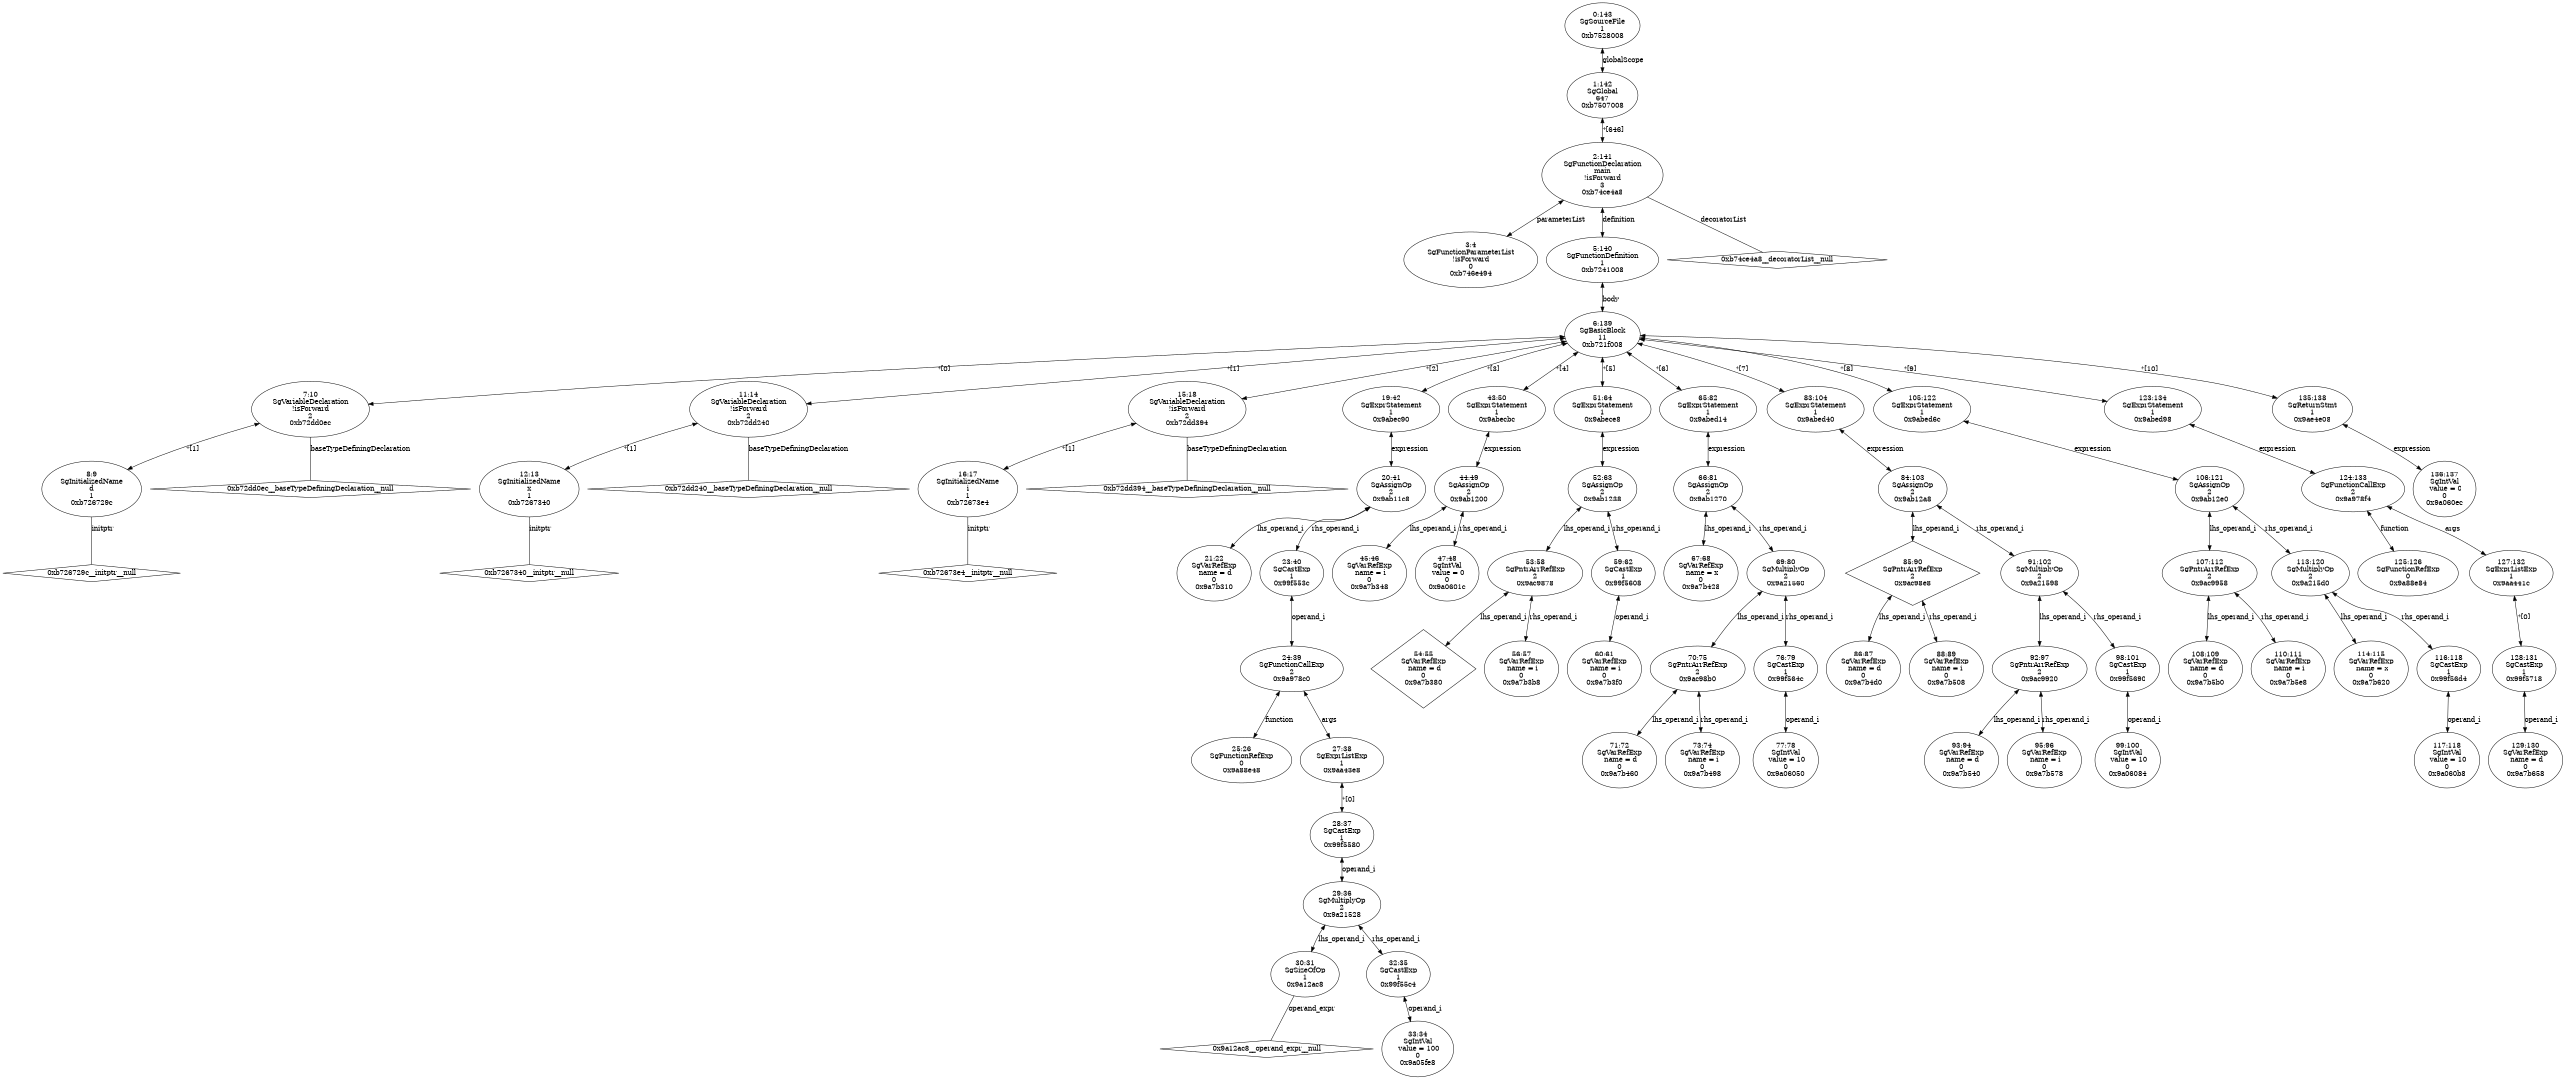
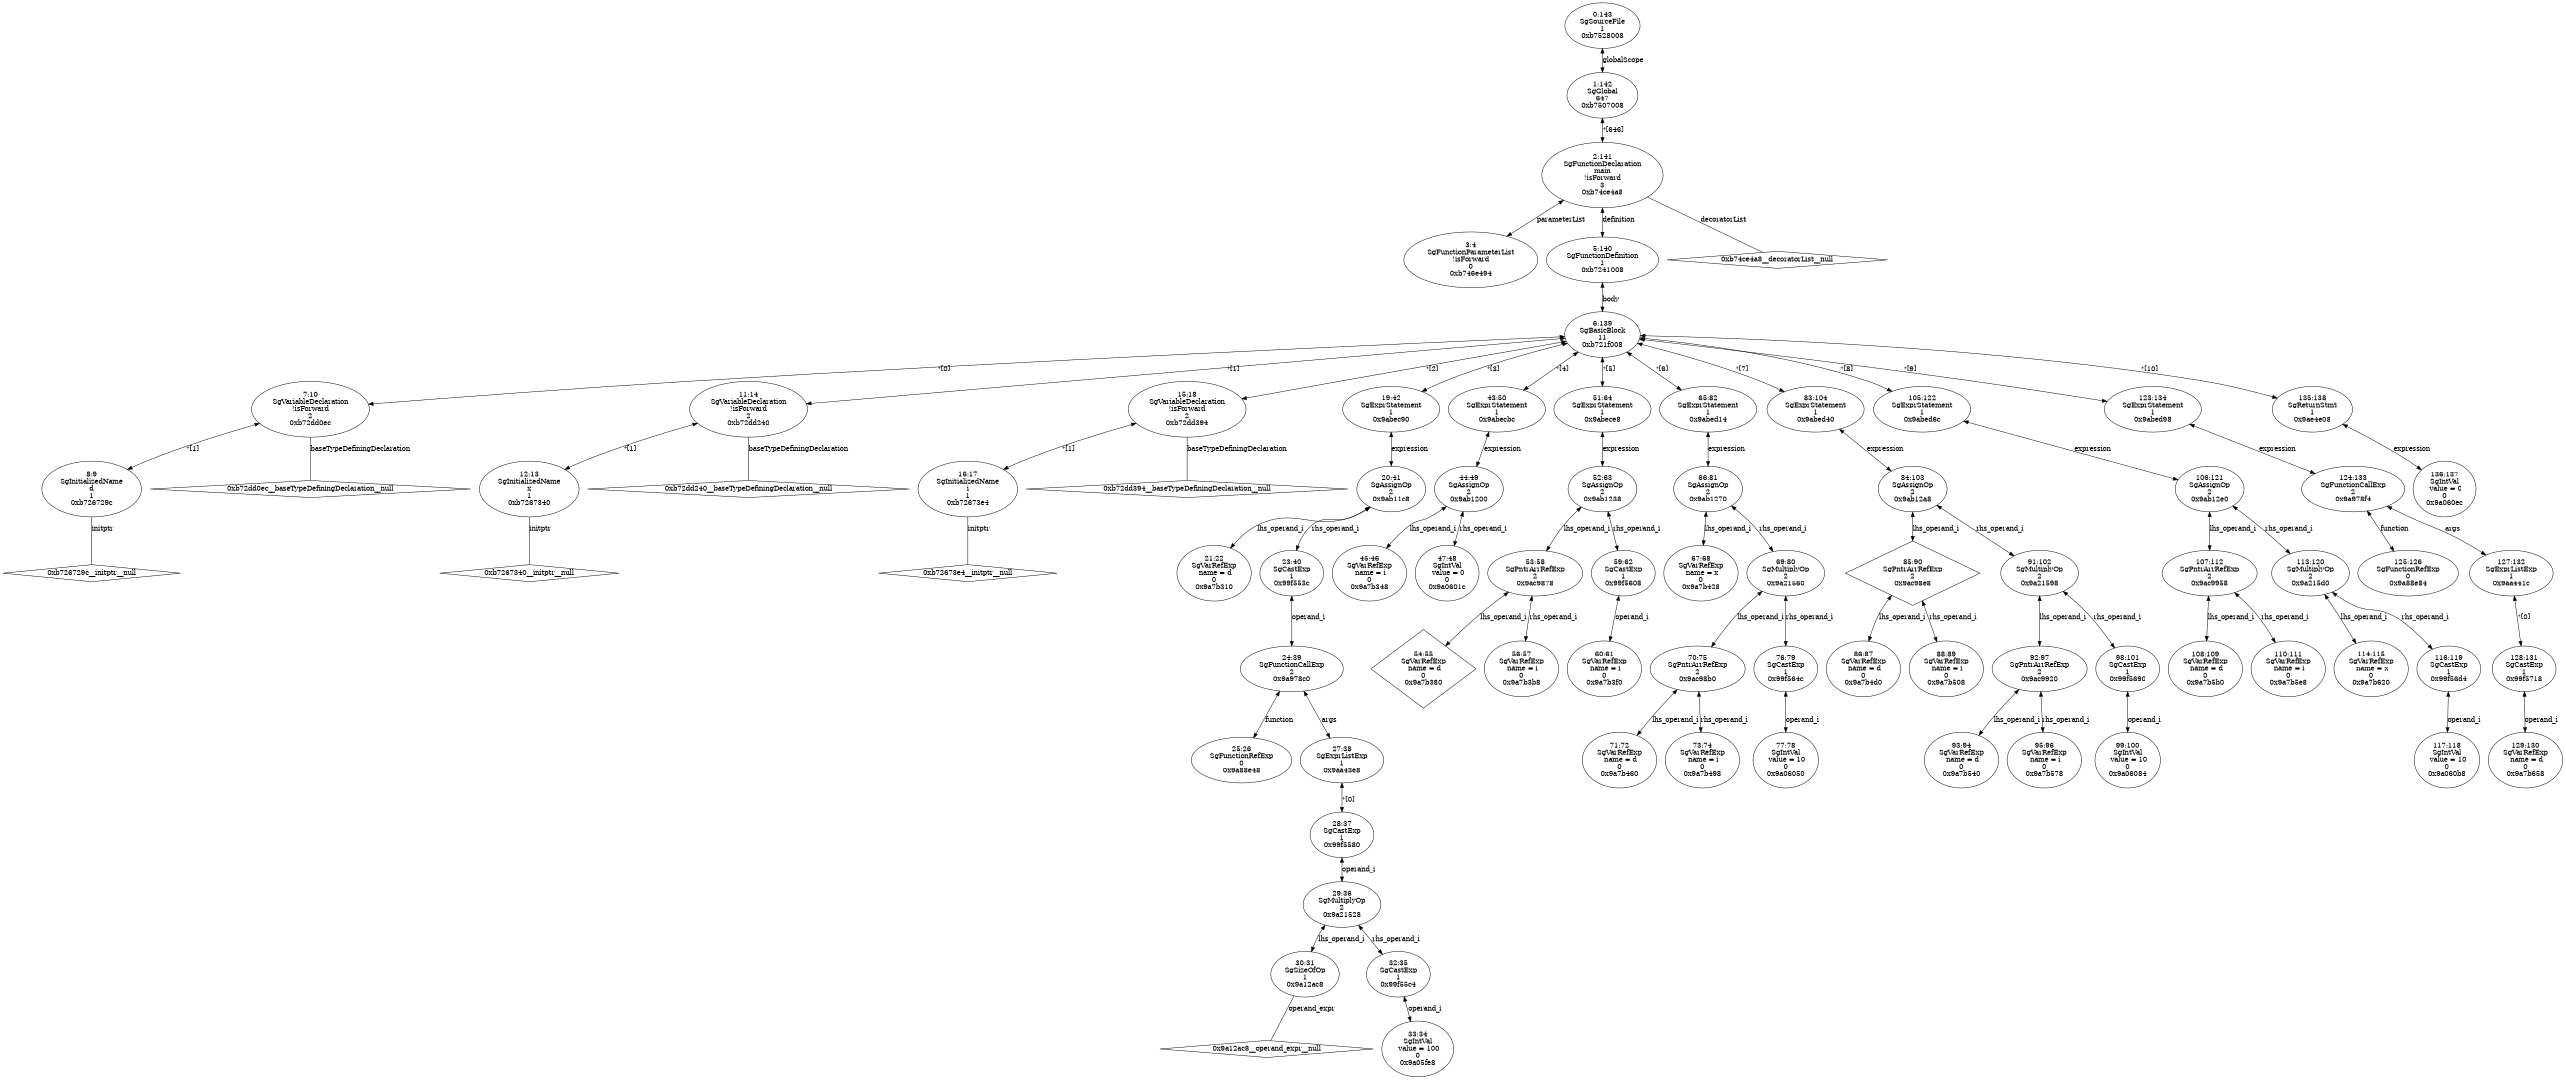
(2449, 669) -> (2449, 669)
